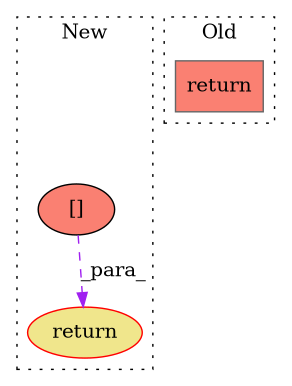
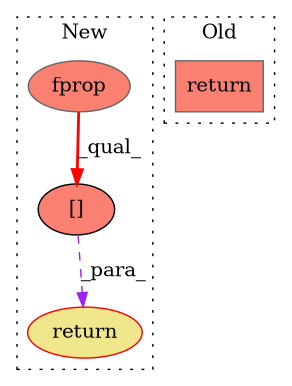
none -> (79, 86)
